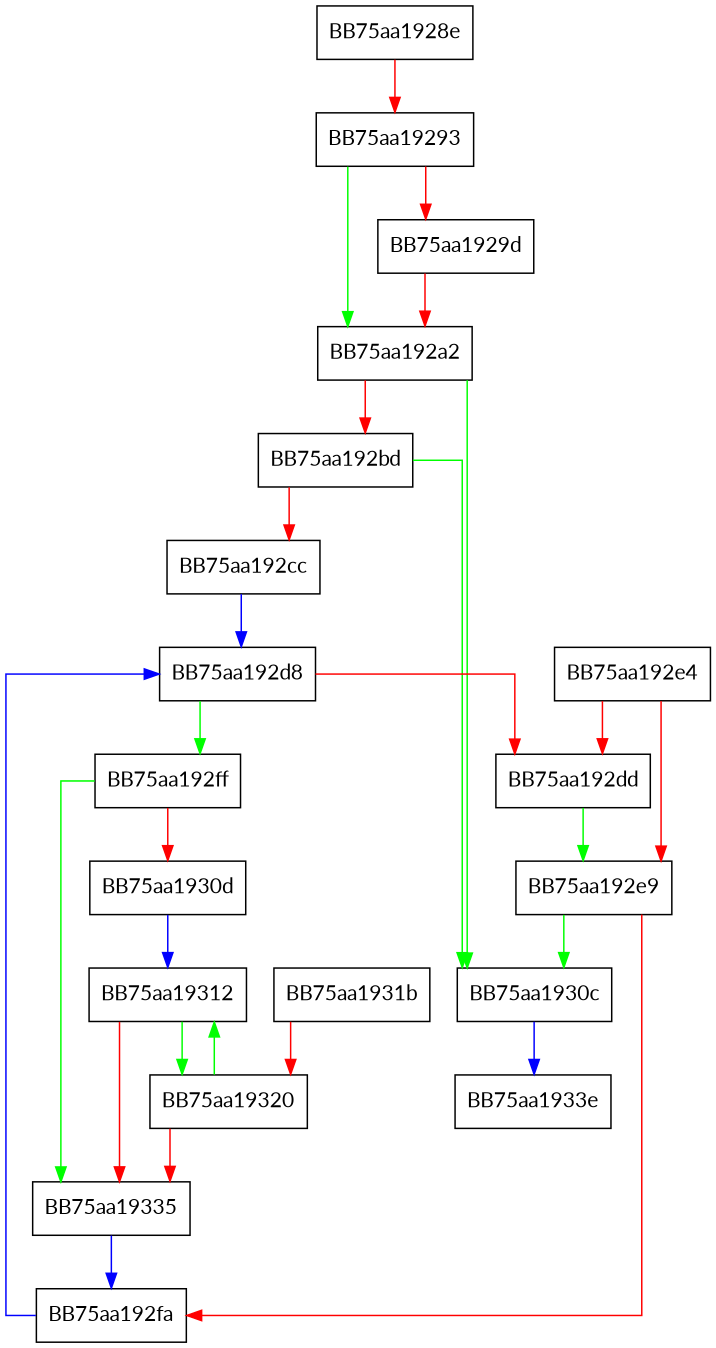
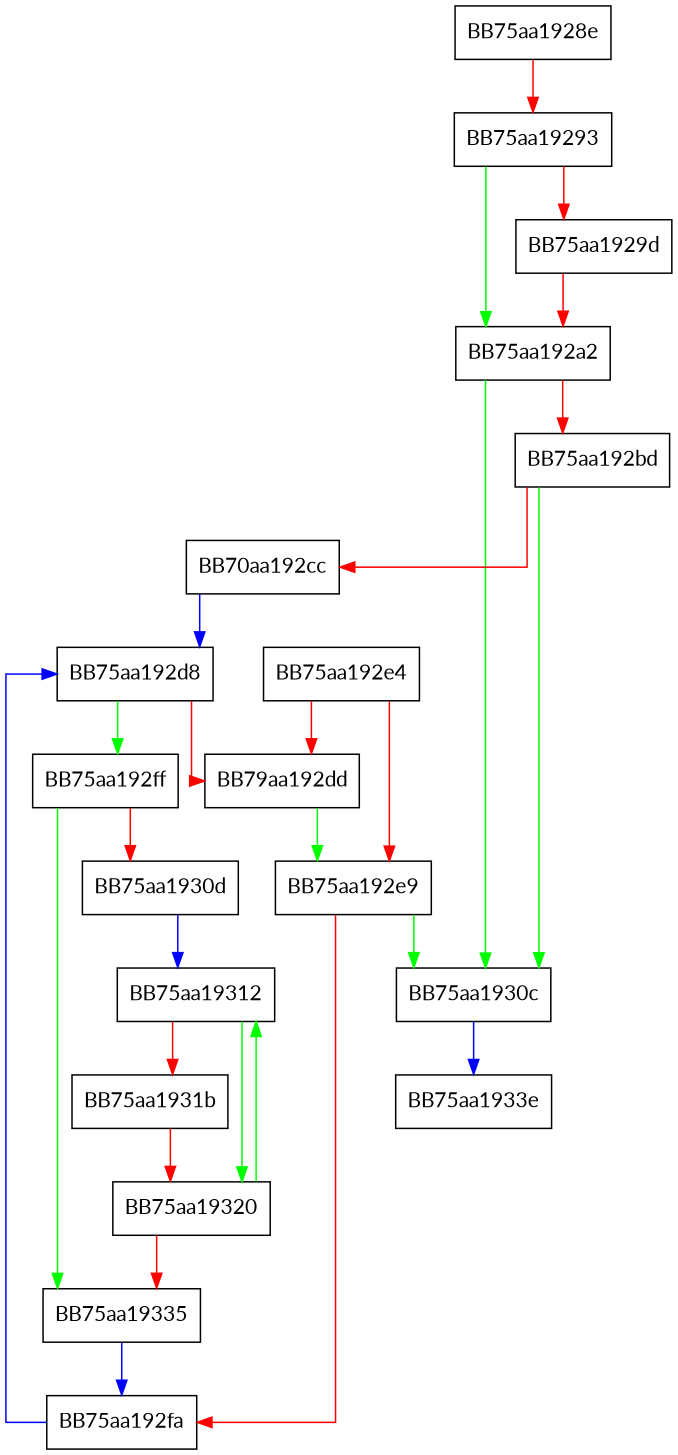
(243, 567) -> (263, 567)
(573, 781) -> (282, 781)
(120, 1094) -> (173, 1041)
